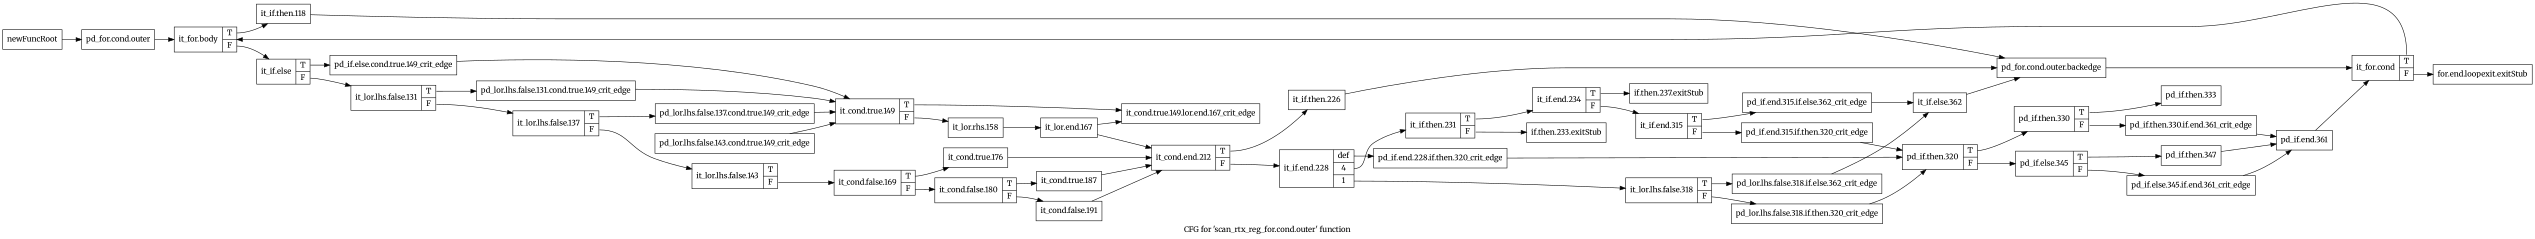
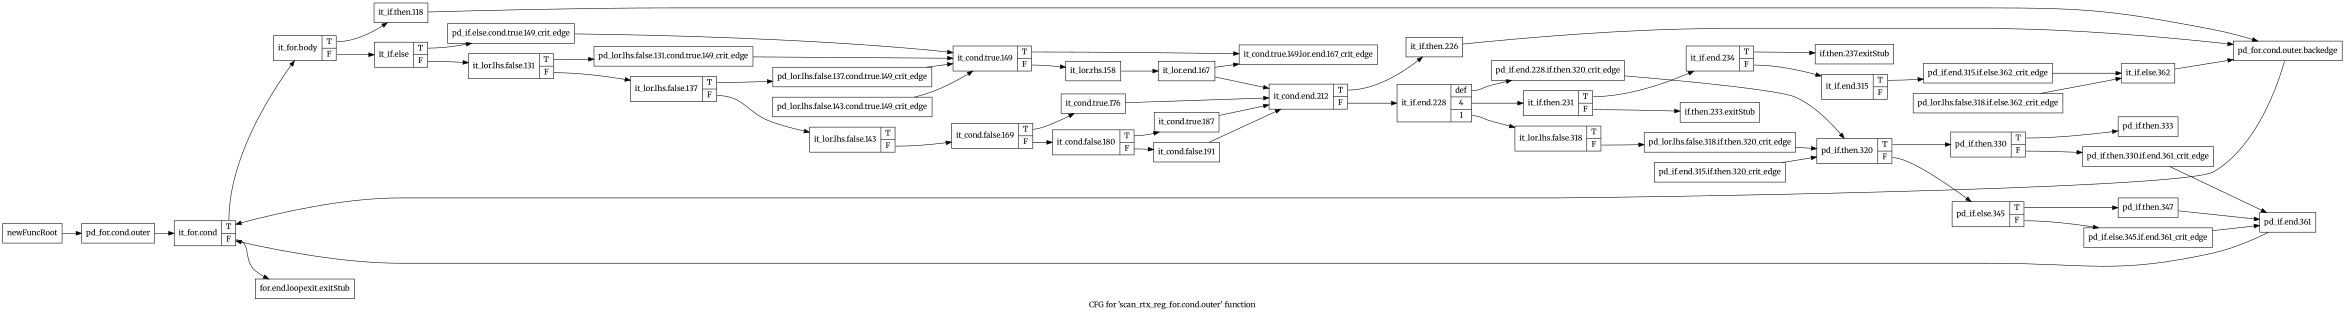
(162, 40) -> (162, 233)
(1719, 133) -> none
(1719, 184) -> none
